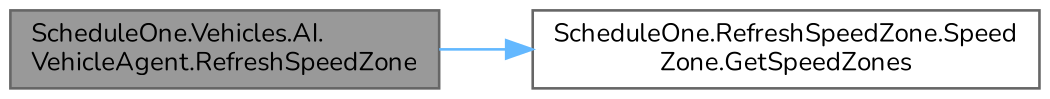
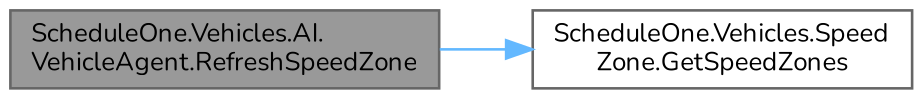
(786, 49) -> (722, 49)
